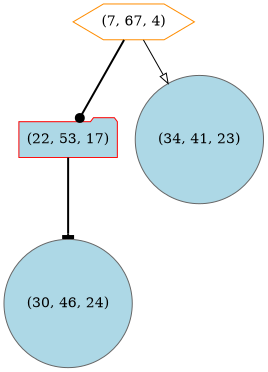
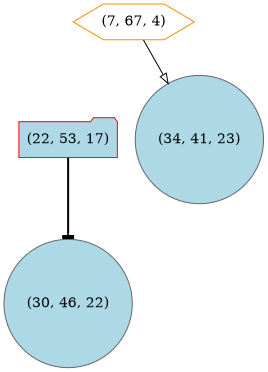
(103, 77) -> none
(68, 303) -> (68, 303)
